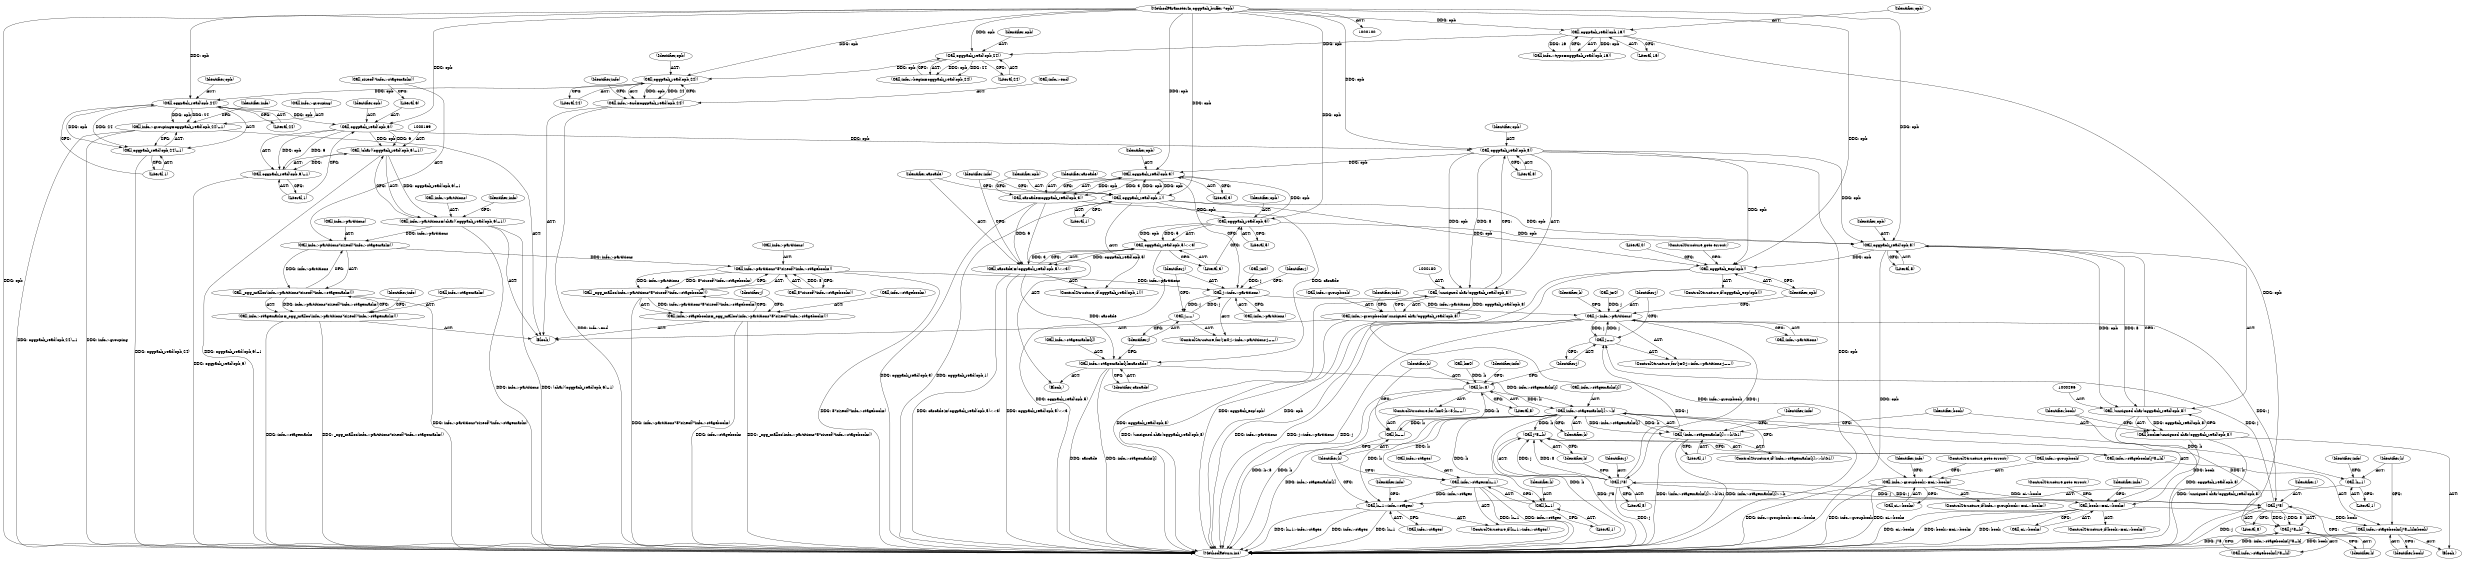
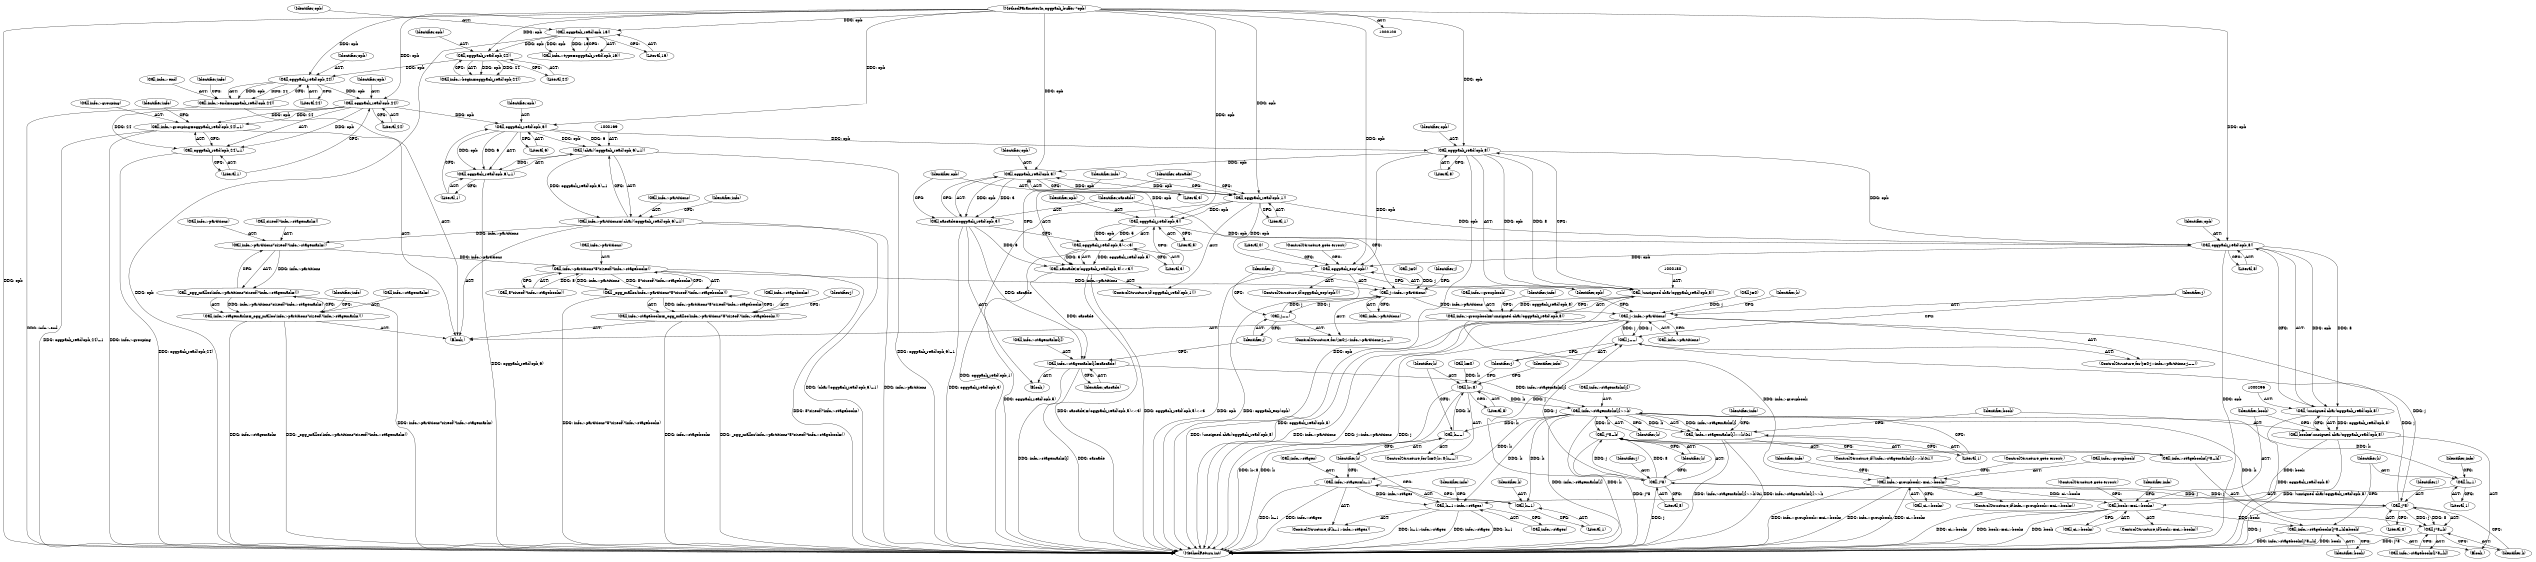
(395, 91) -> (521, 140)
(1061, 253) -> (1033, 234)
(1390, 419) -> (1439, 446)
